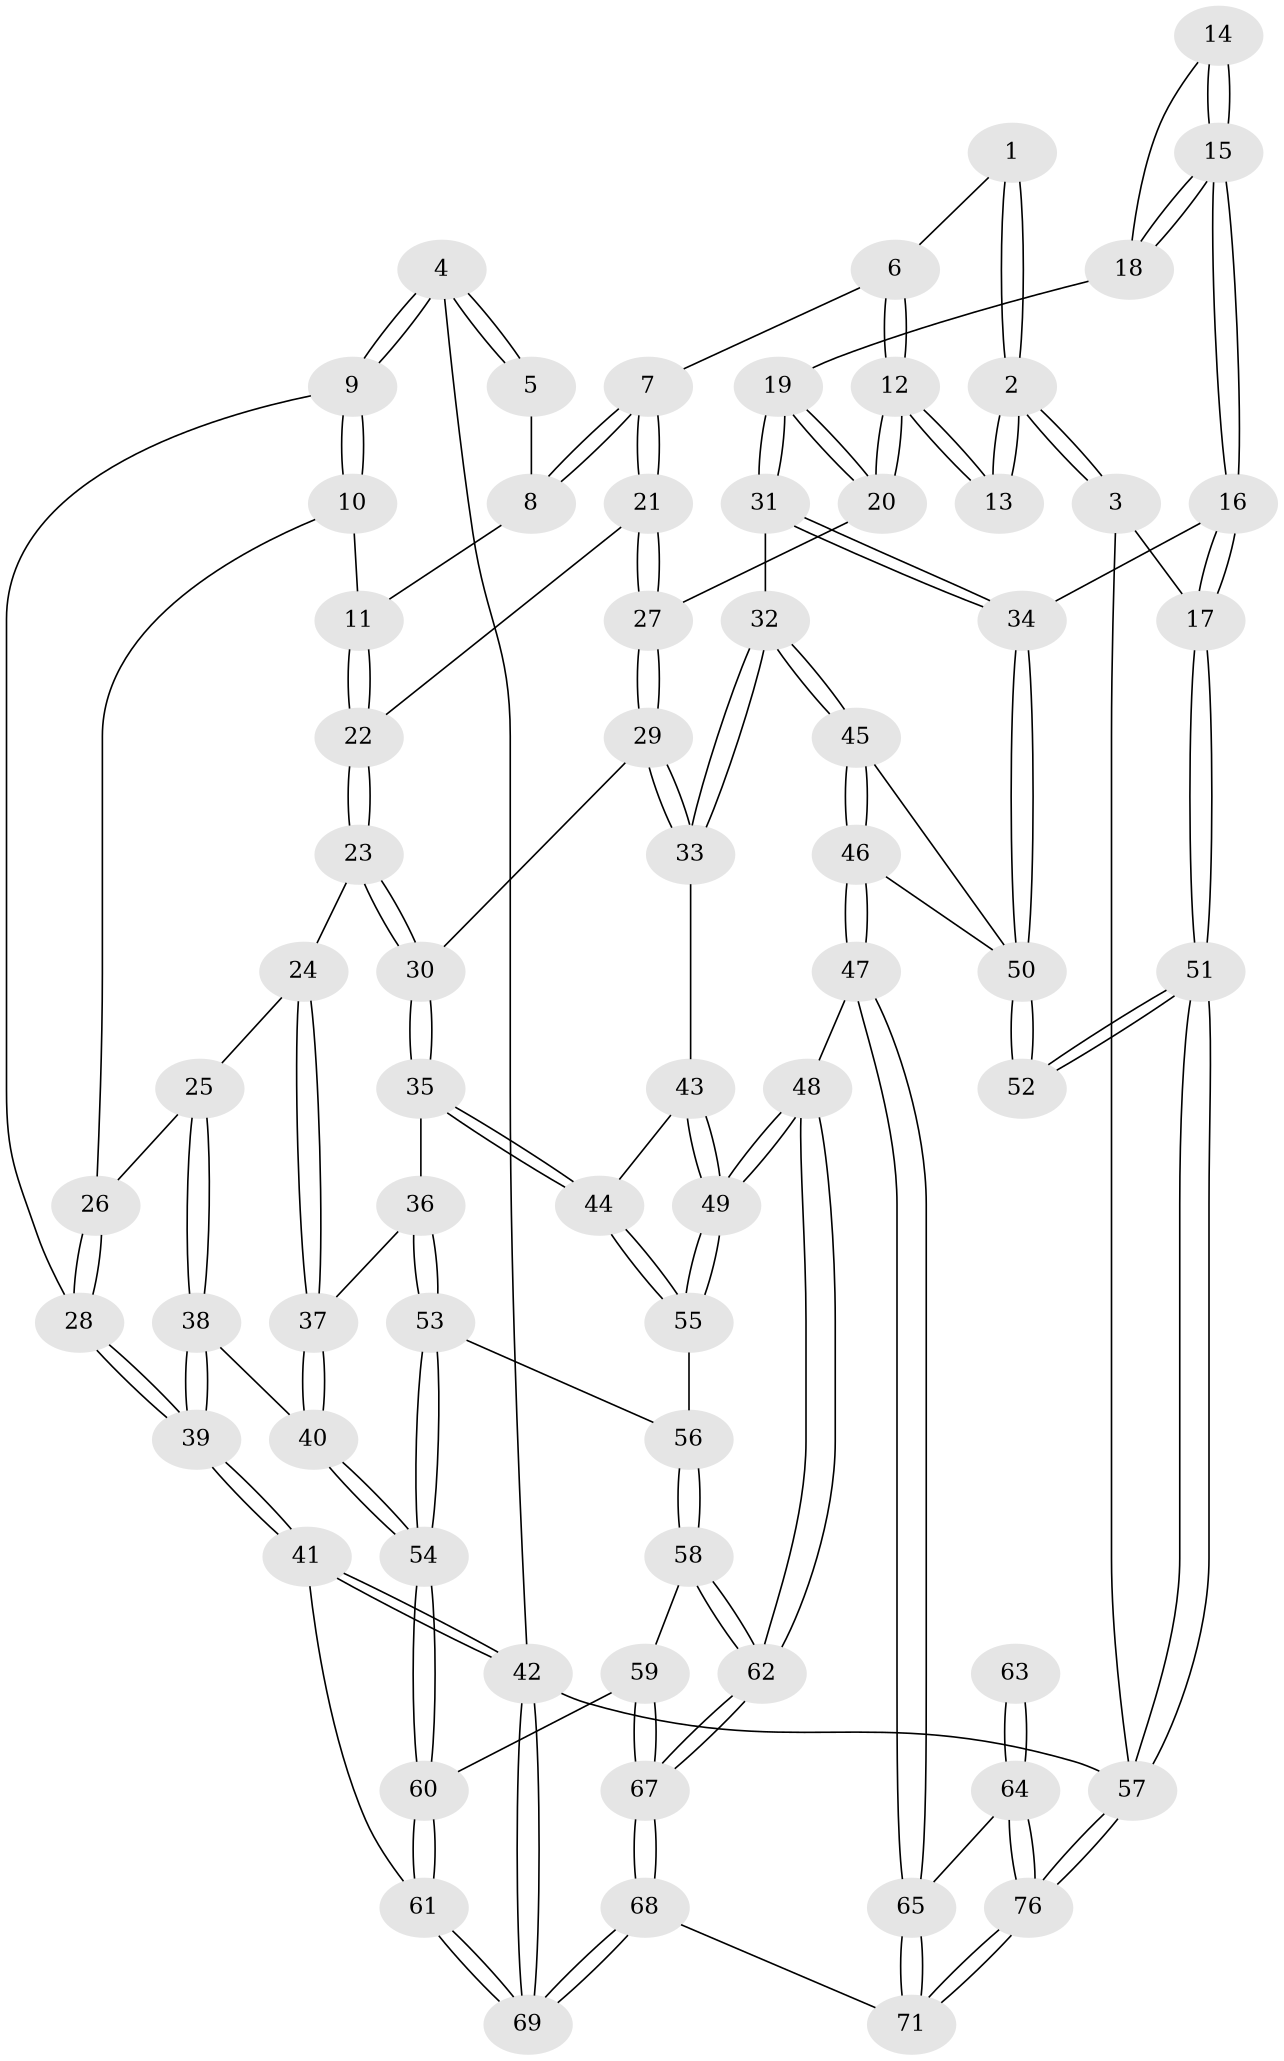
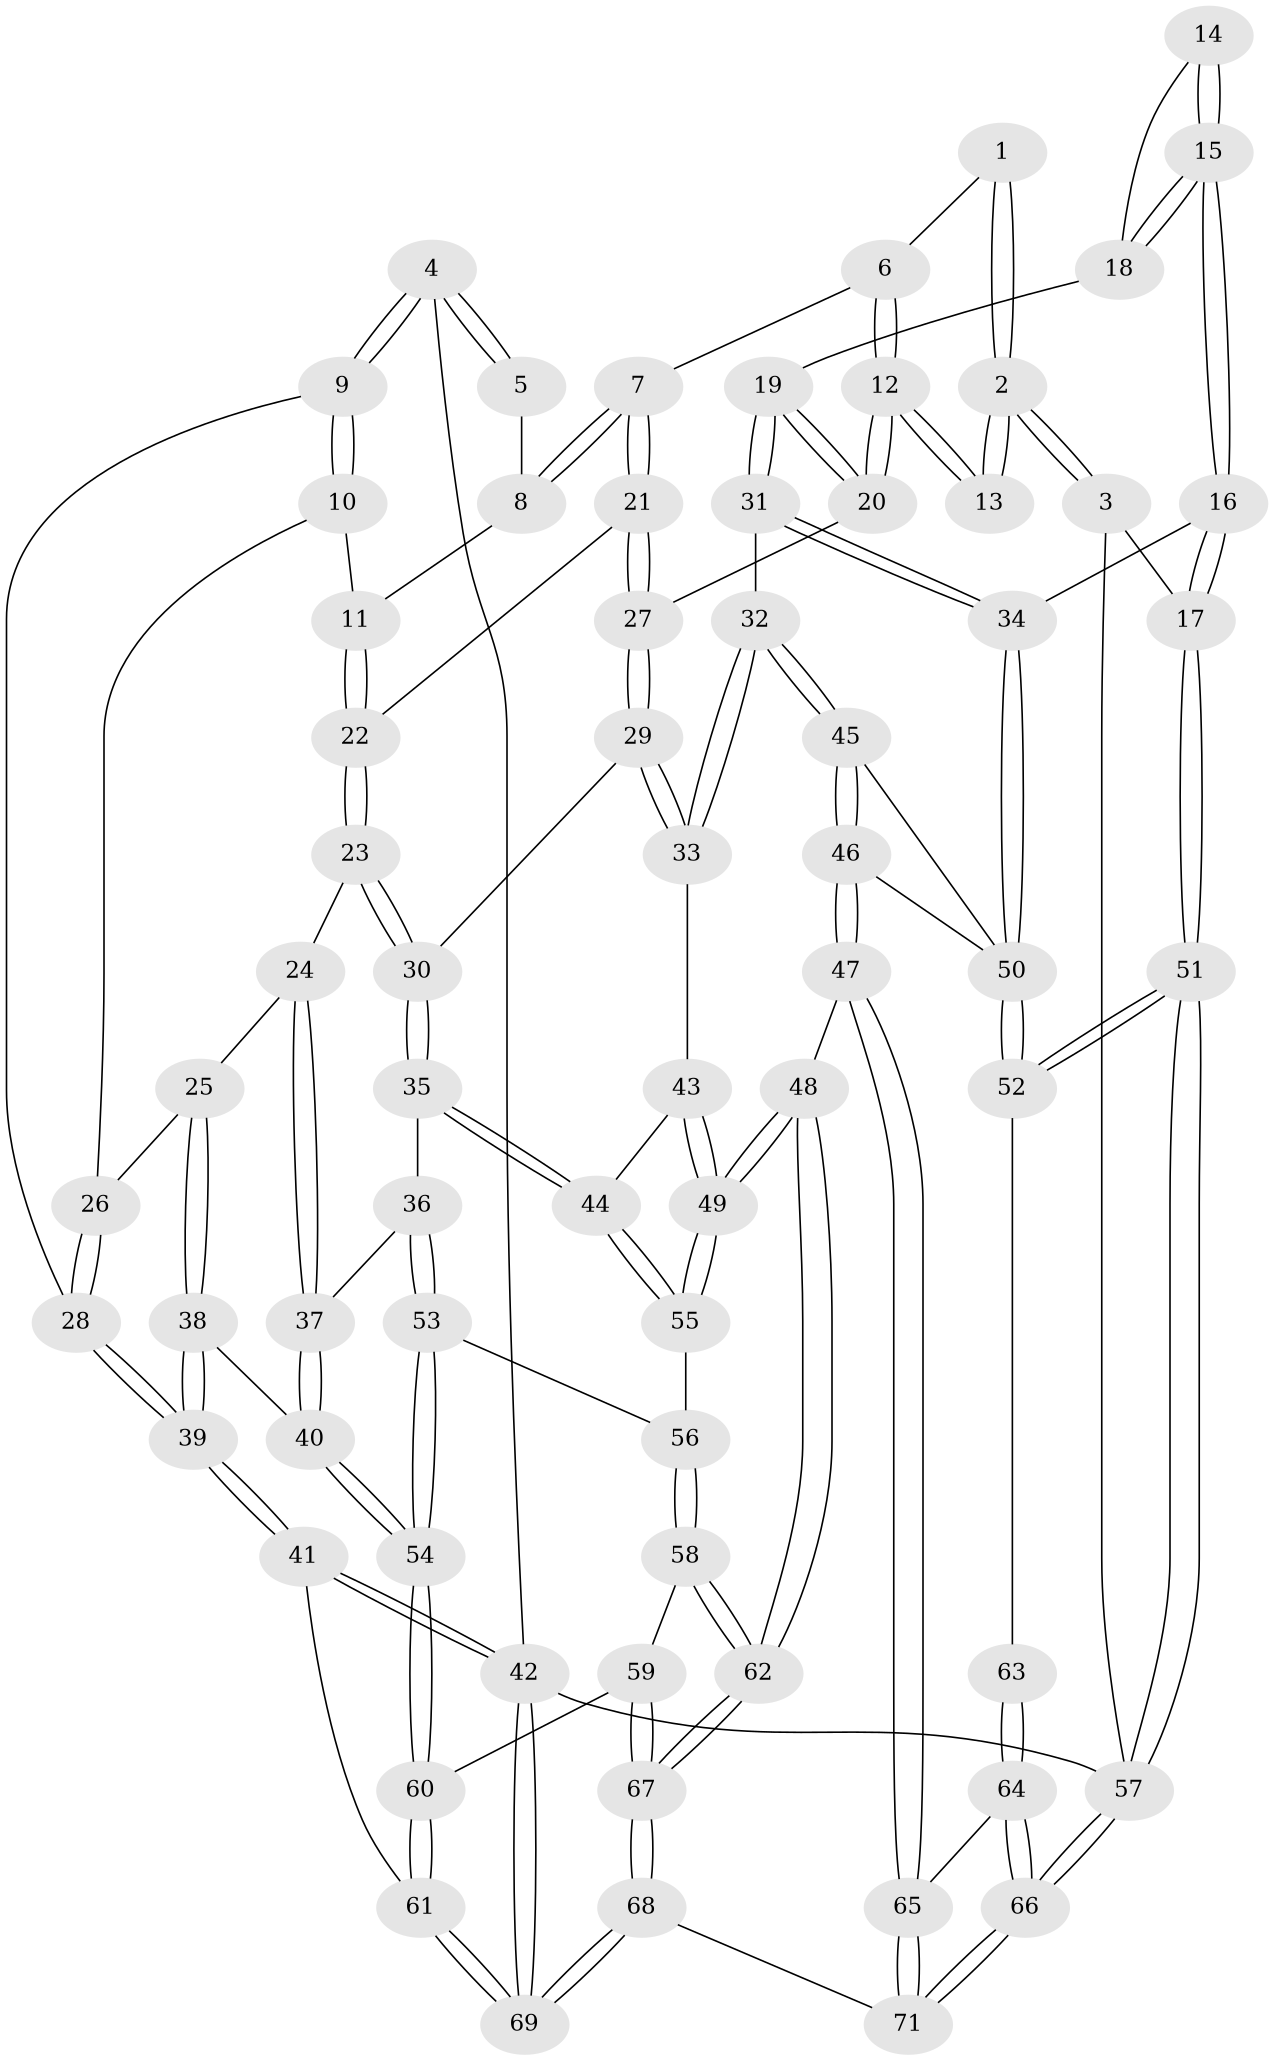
none -> (1012, 1381)
(1029, 1908) -> (1025, 1908)
